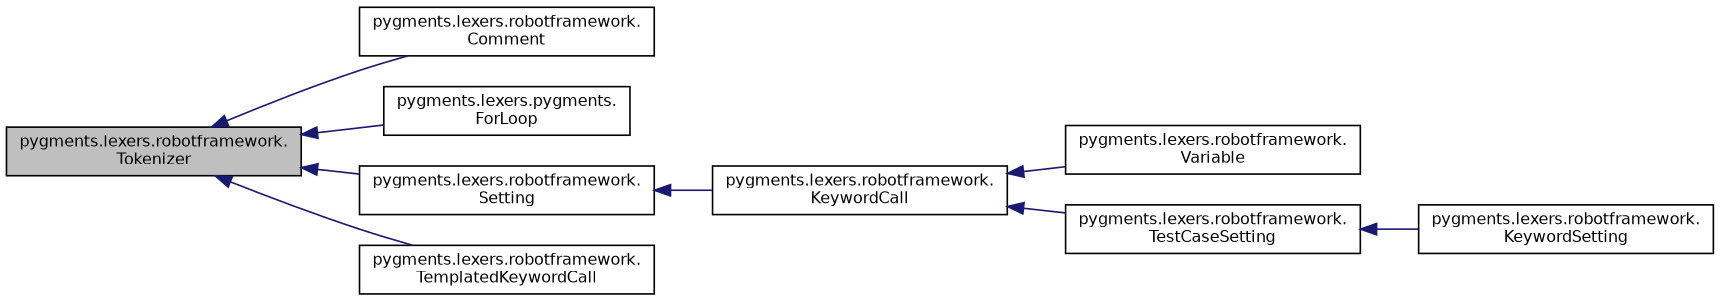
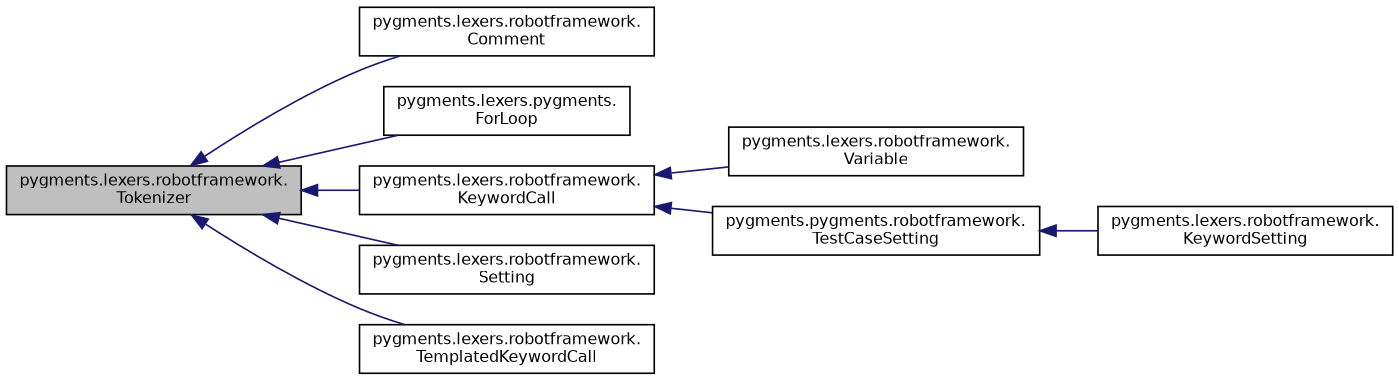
(691, 190) -> (338, 190)
(1213, 229) -> (876, 231)
